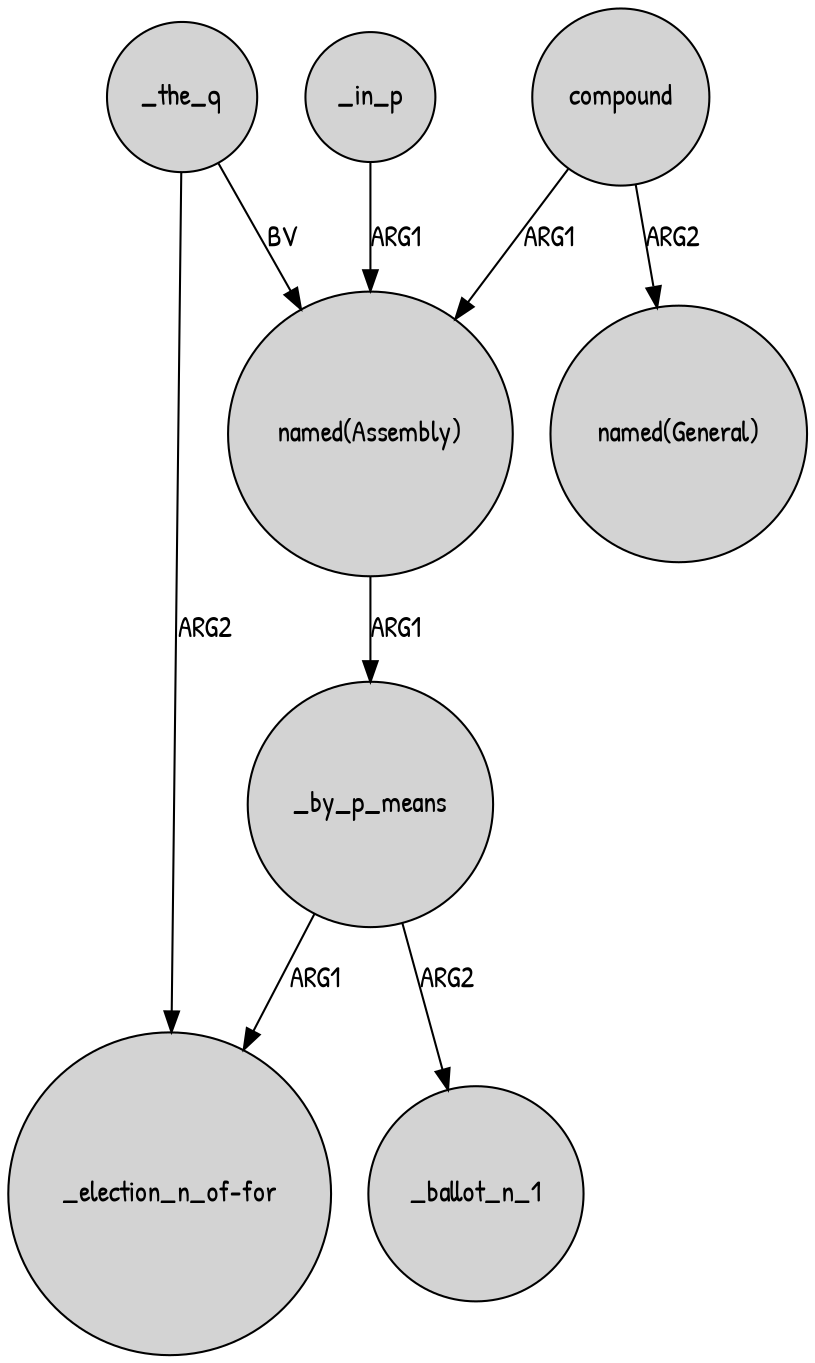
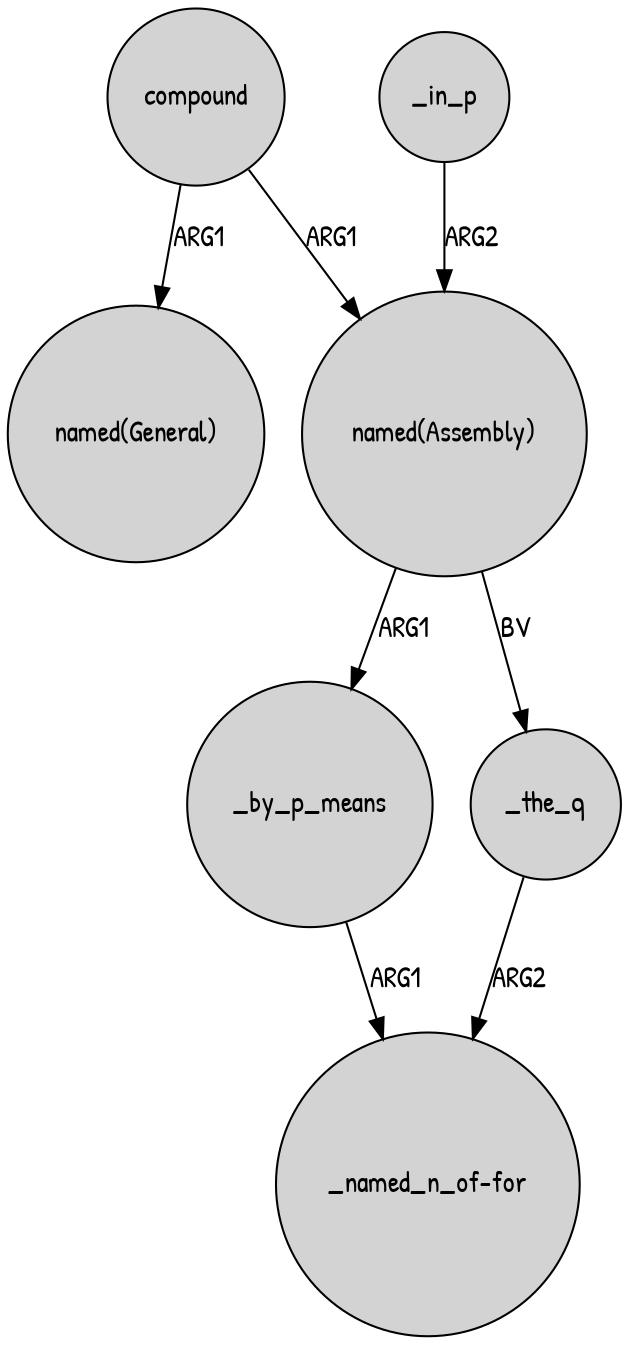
(255, 227) -> (501, 641)
(396, 239) -> (472, 239)
(674, 239) -> (199, 239)
(170, 1194) -> (428, 1184)
(476, 1194) -> none
